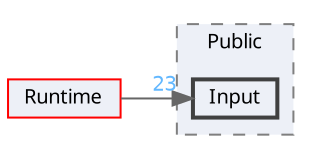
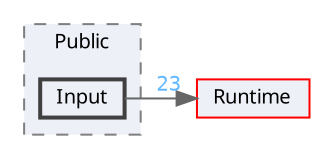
(147, 98) -> (153, 98)
